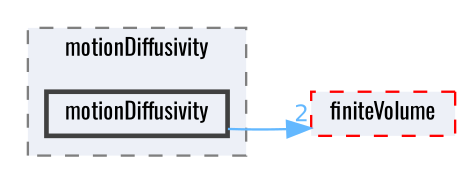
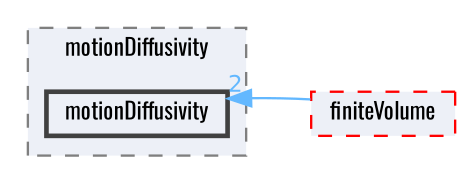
(260, 129) -> (281, 98)
